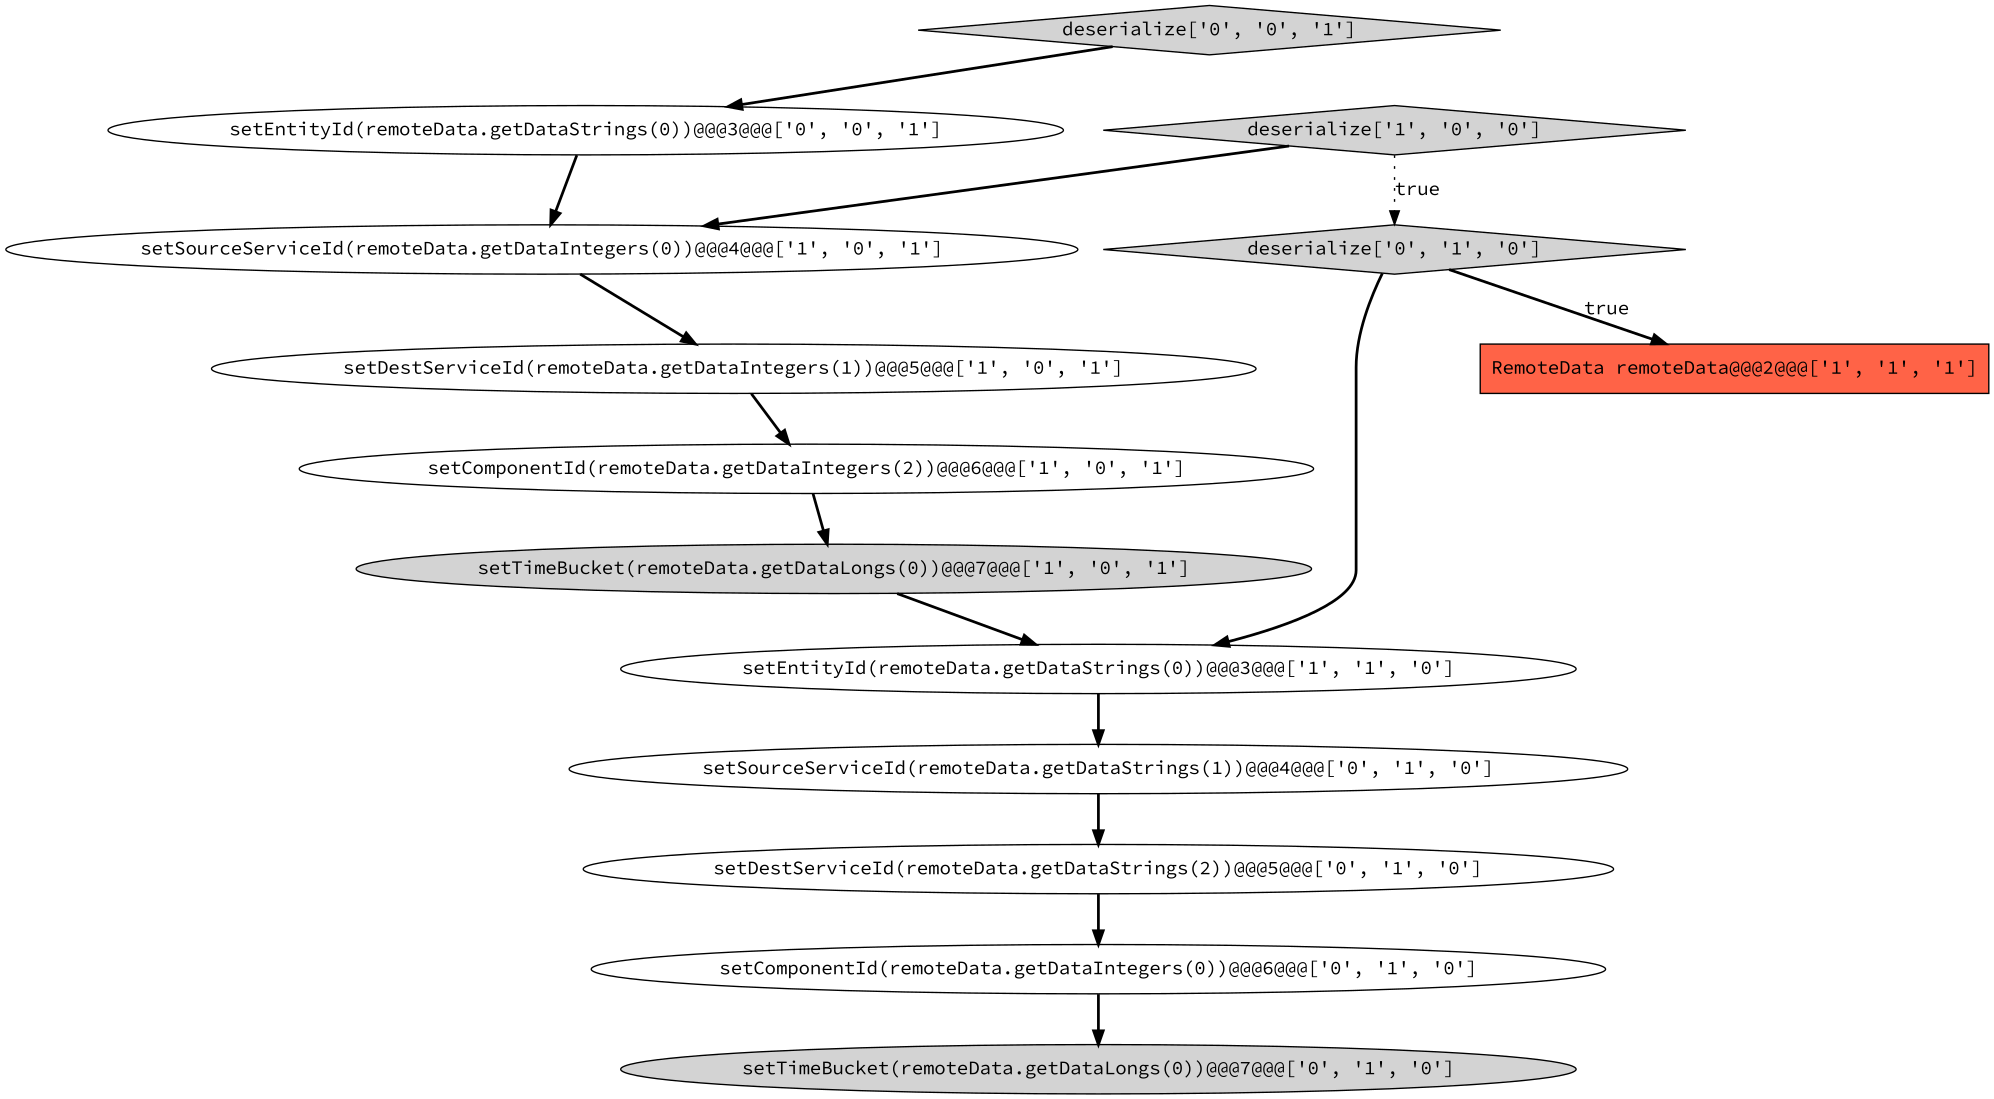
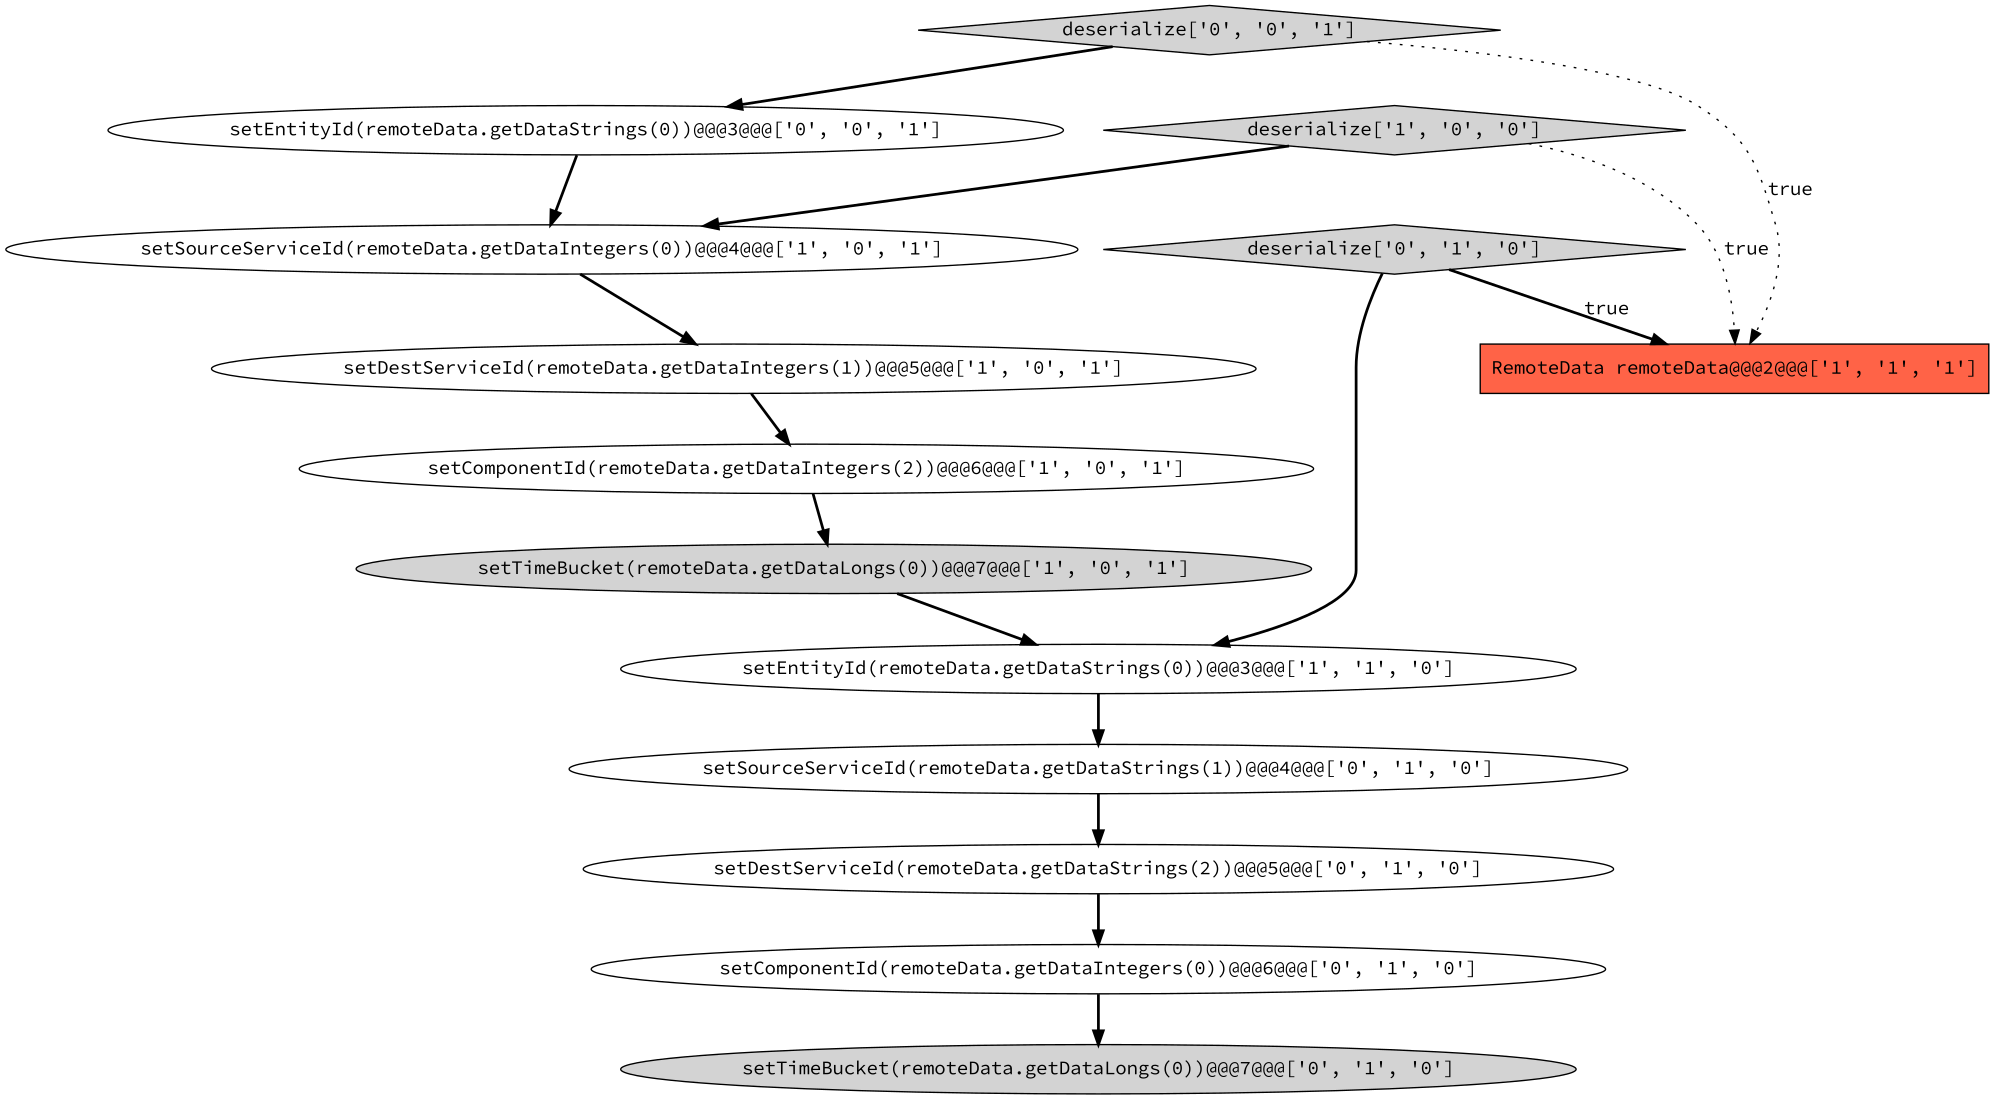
none -> (1661, 89)
(1395, 183) -> (1668, 200)
